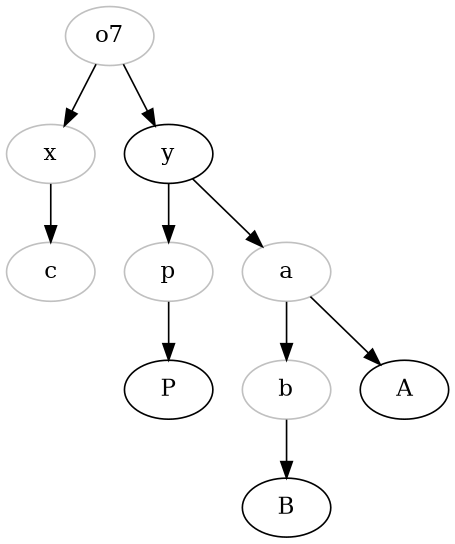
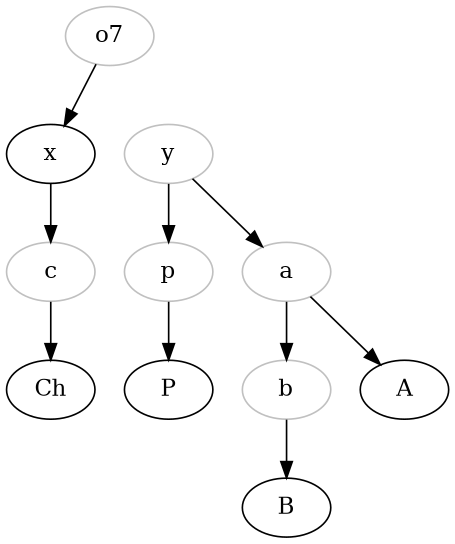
(135, 88) -> none
(51, 154) -> (51, 154)
(169, 154) -> (169, 154)
none -> (51, 390)
